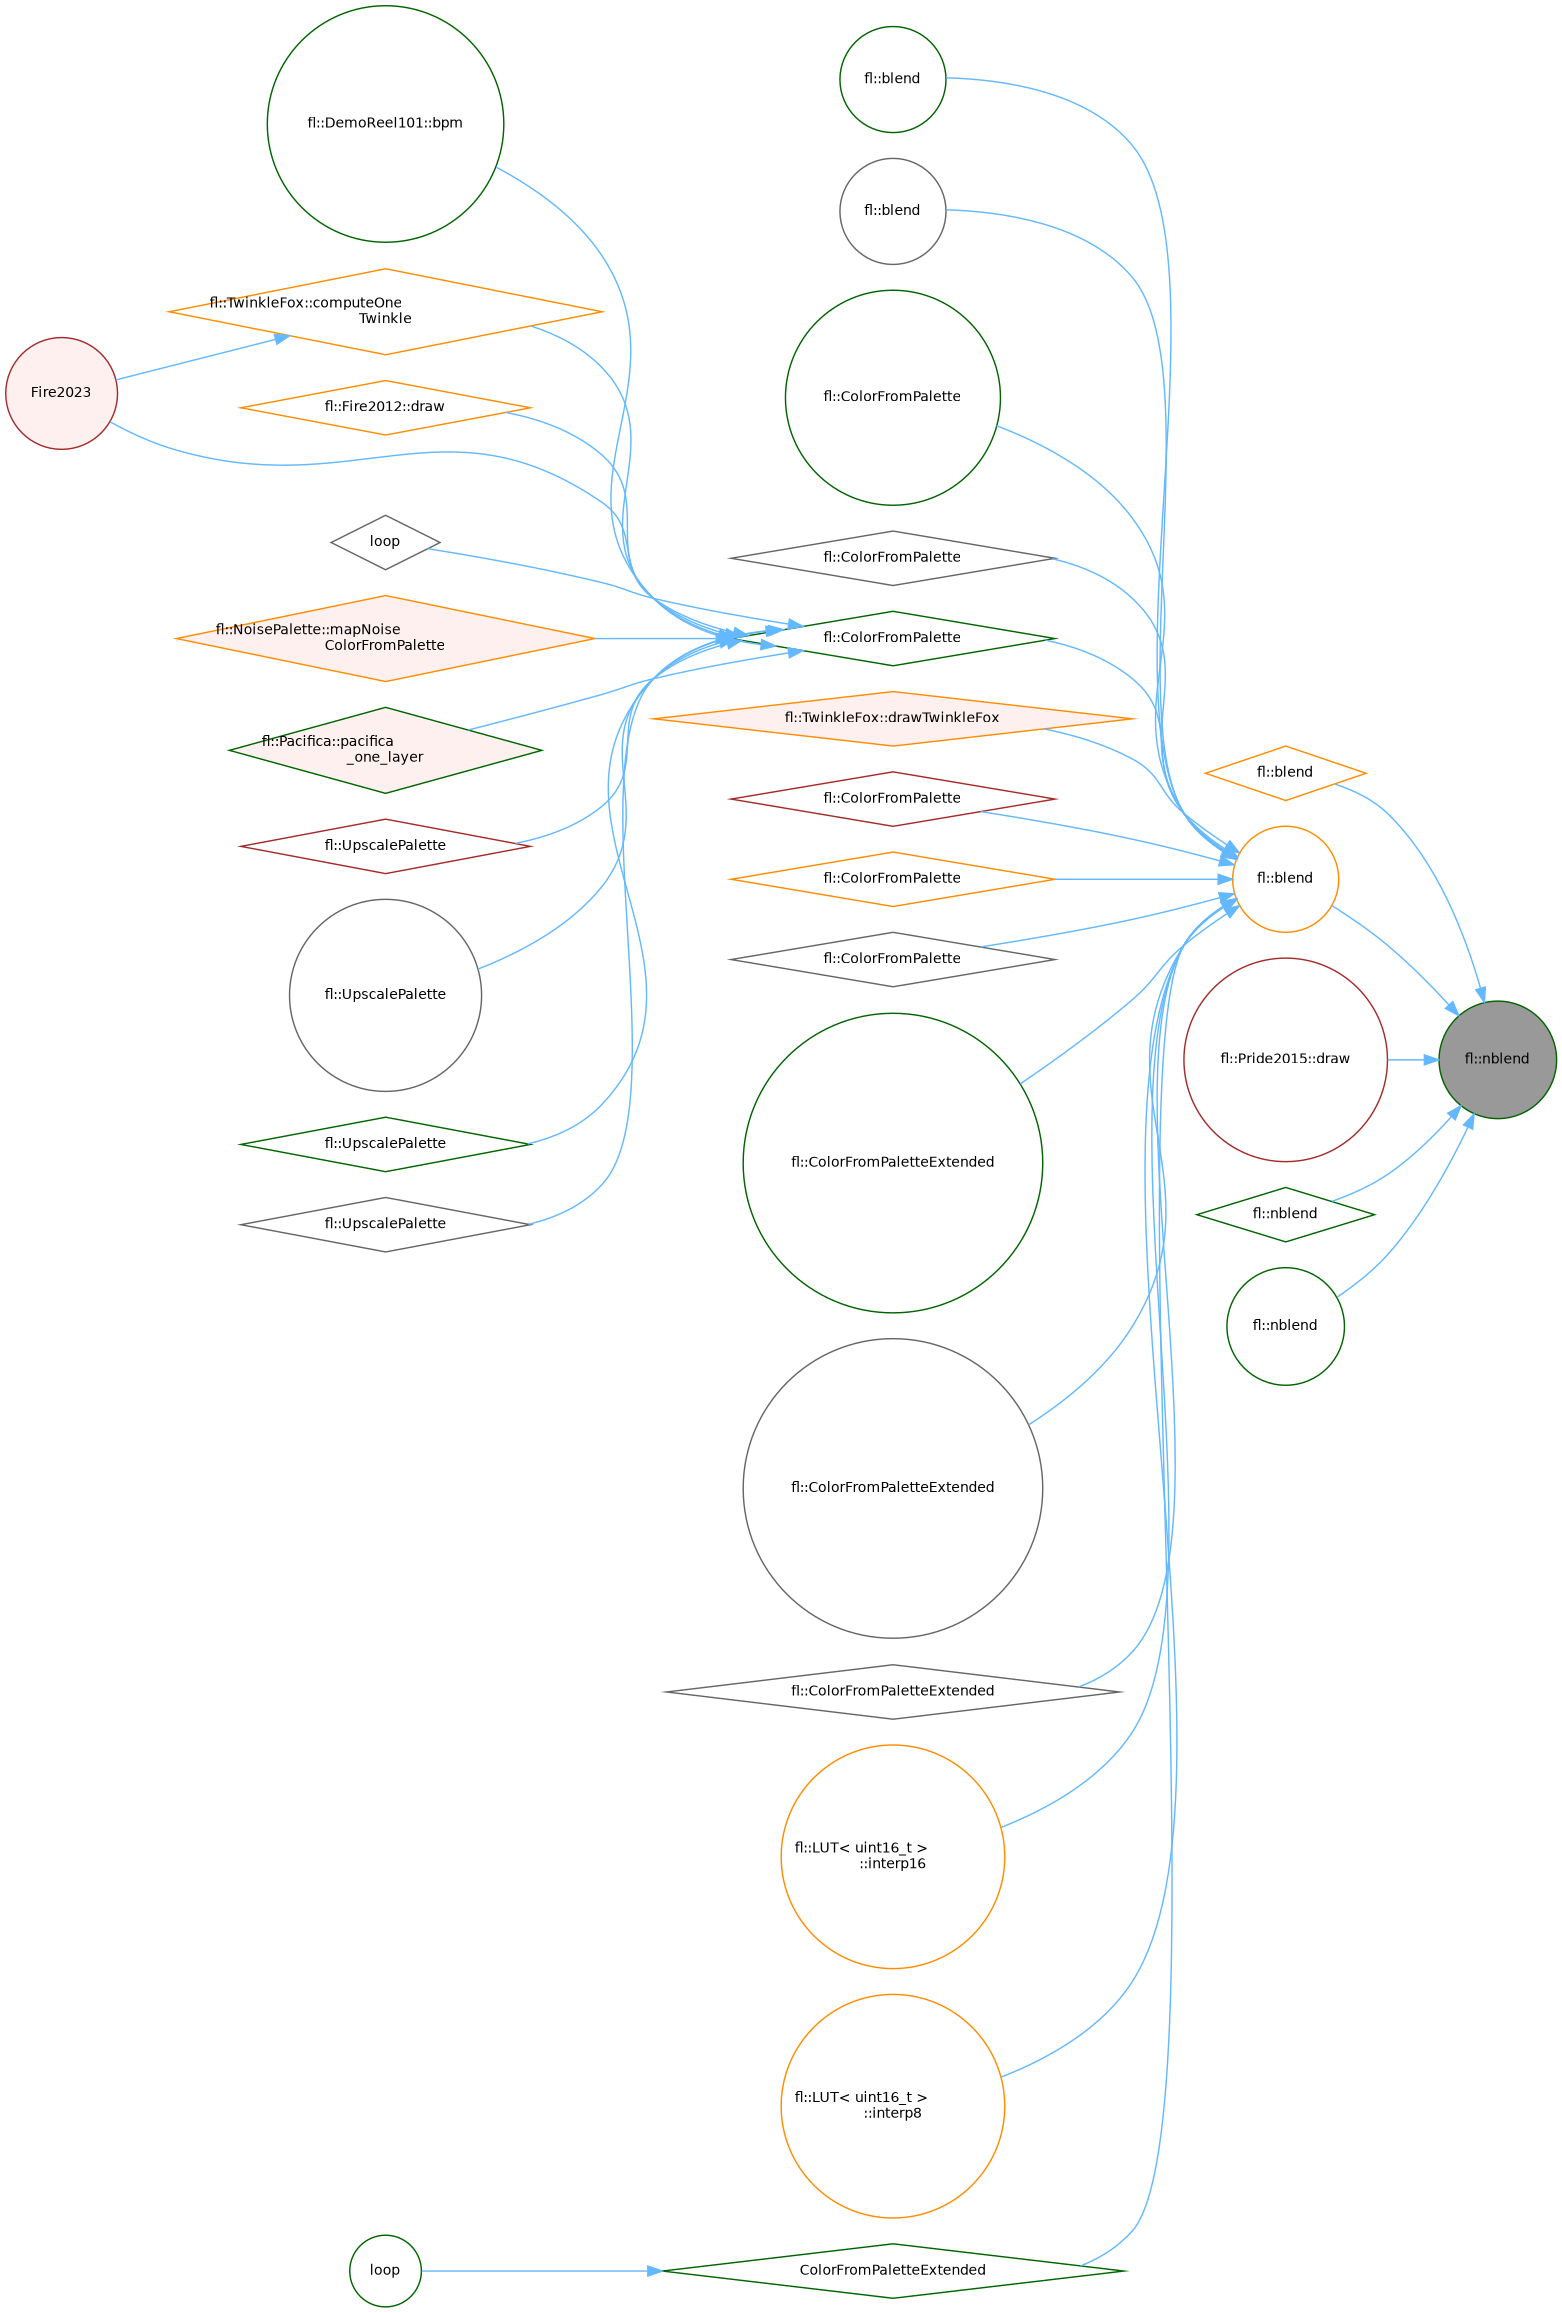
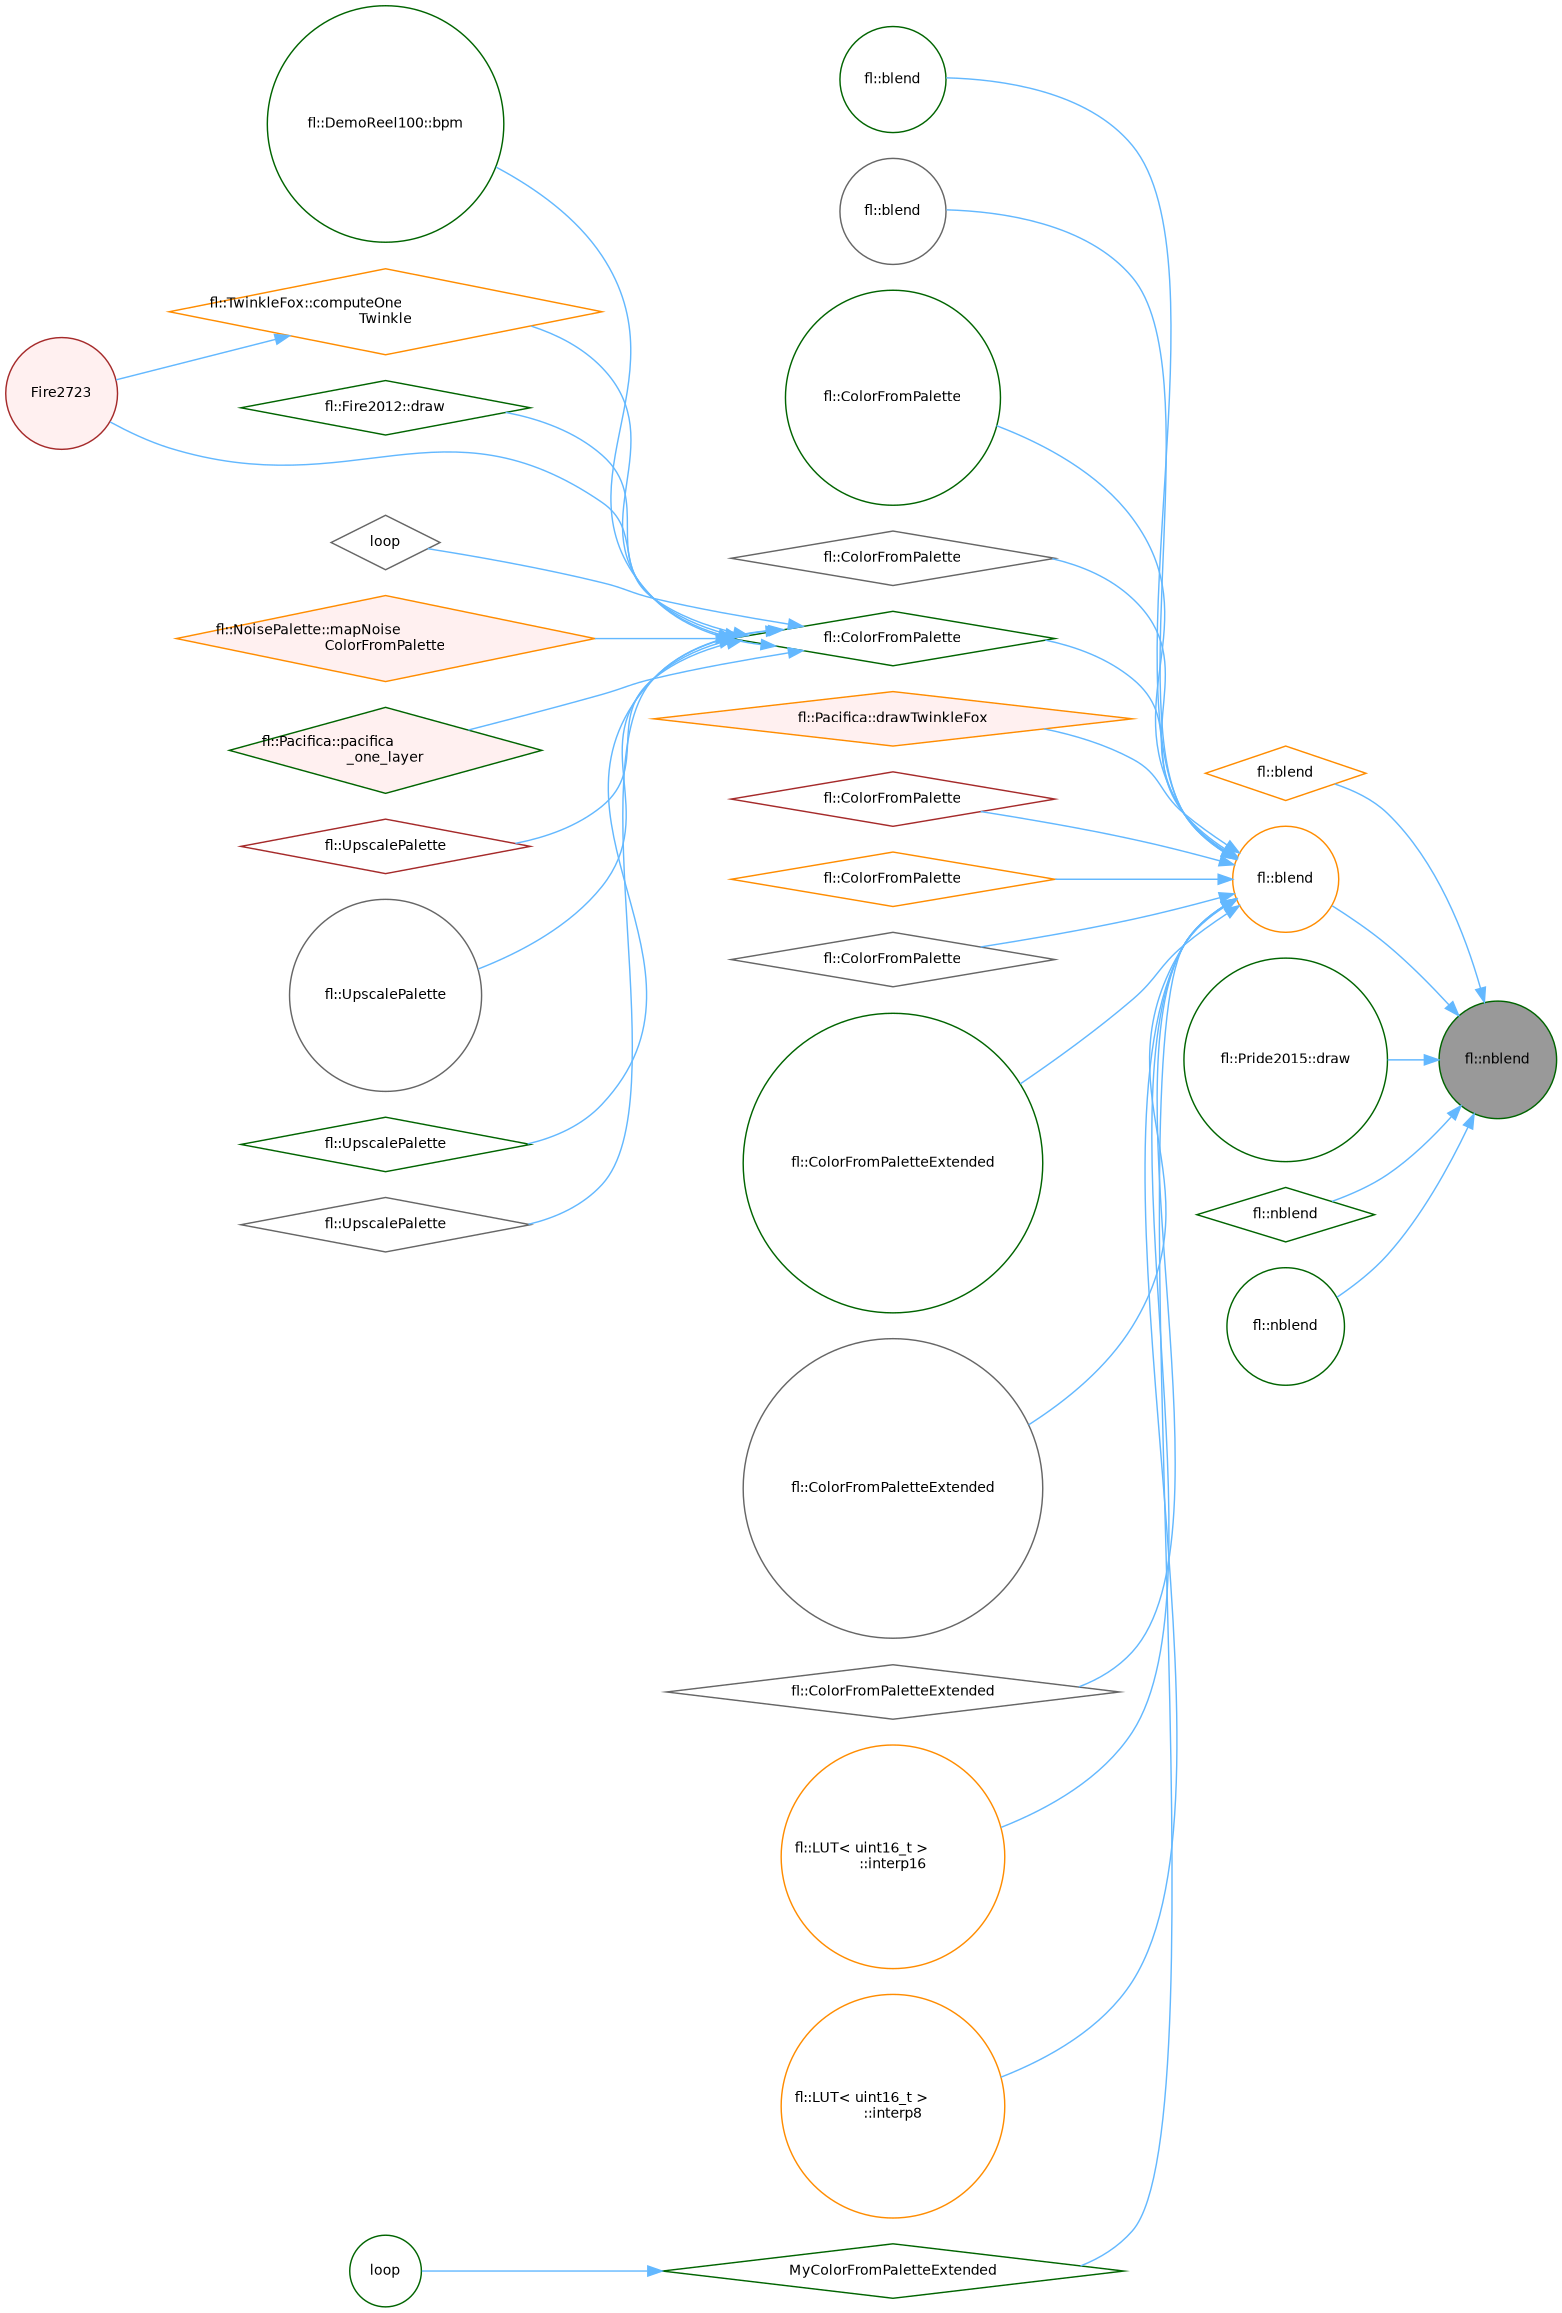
(386, 124) -> (386, 124)
(62, 393) -> (62, 393)
(386, 408) -> (386, 408)
(893, 719) -> (893, 719)
(1286, 1060) -> (1286, 1060)
(893, 2271) -> (893, 2271)
